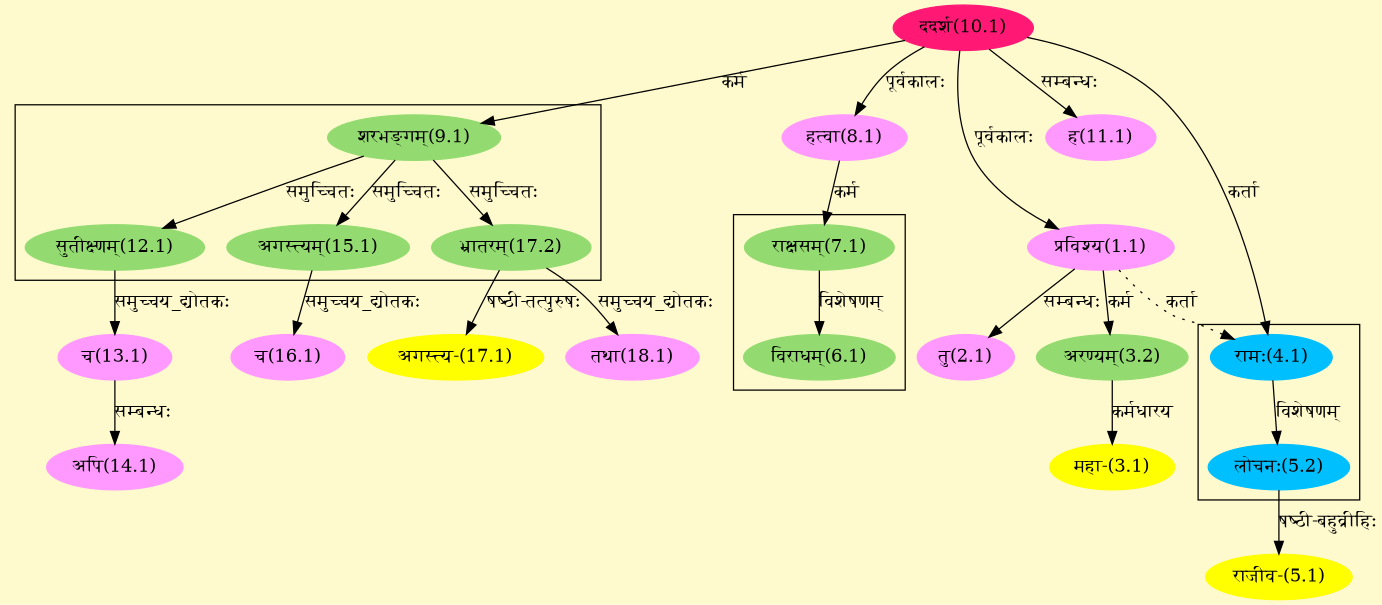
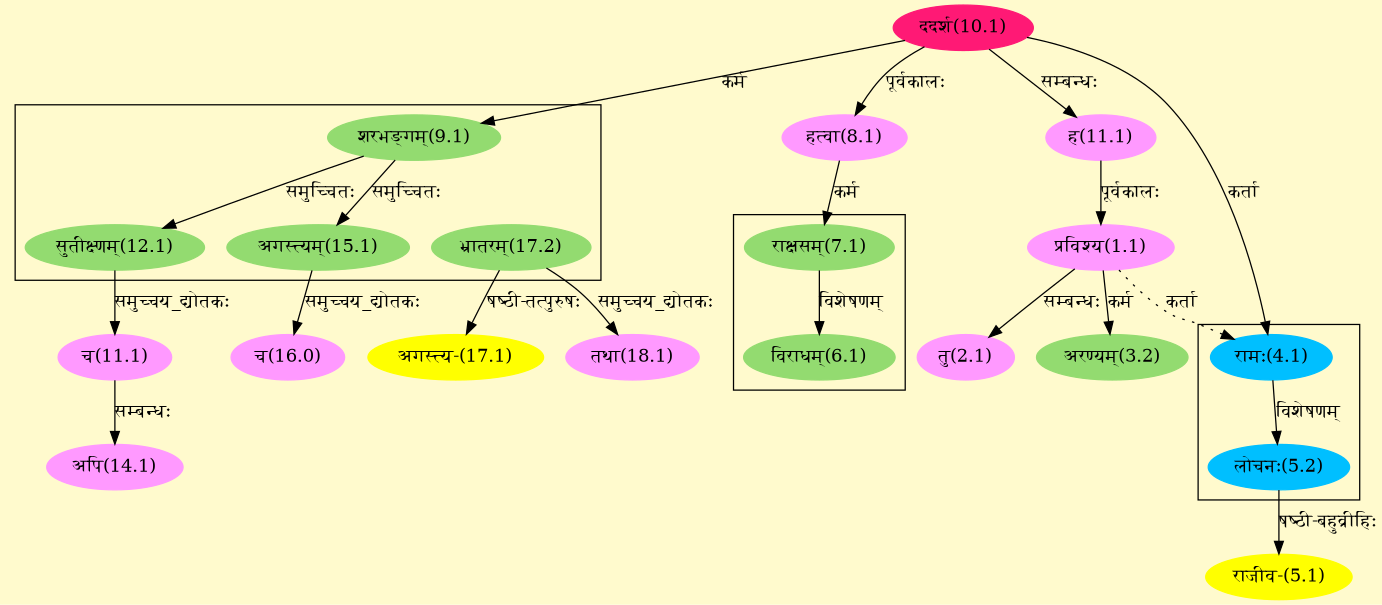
(971, 153) -> (1101, 186)
(458, 188) -> none
(115, 357) -> (115, 357)
(288, 357) -> (288, 357)
(1112, 467) -> none
